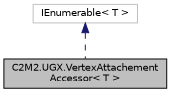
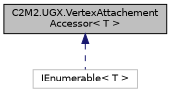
(85, 46) -> (85, 57)
